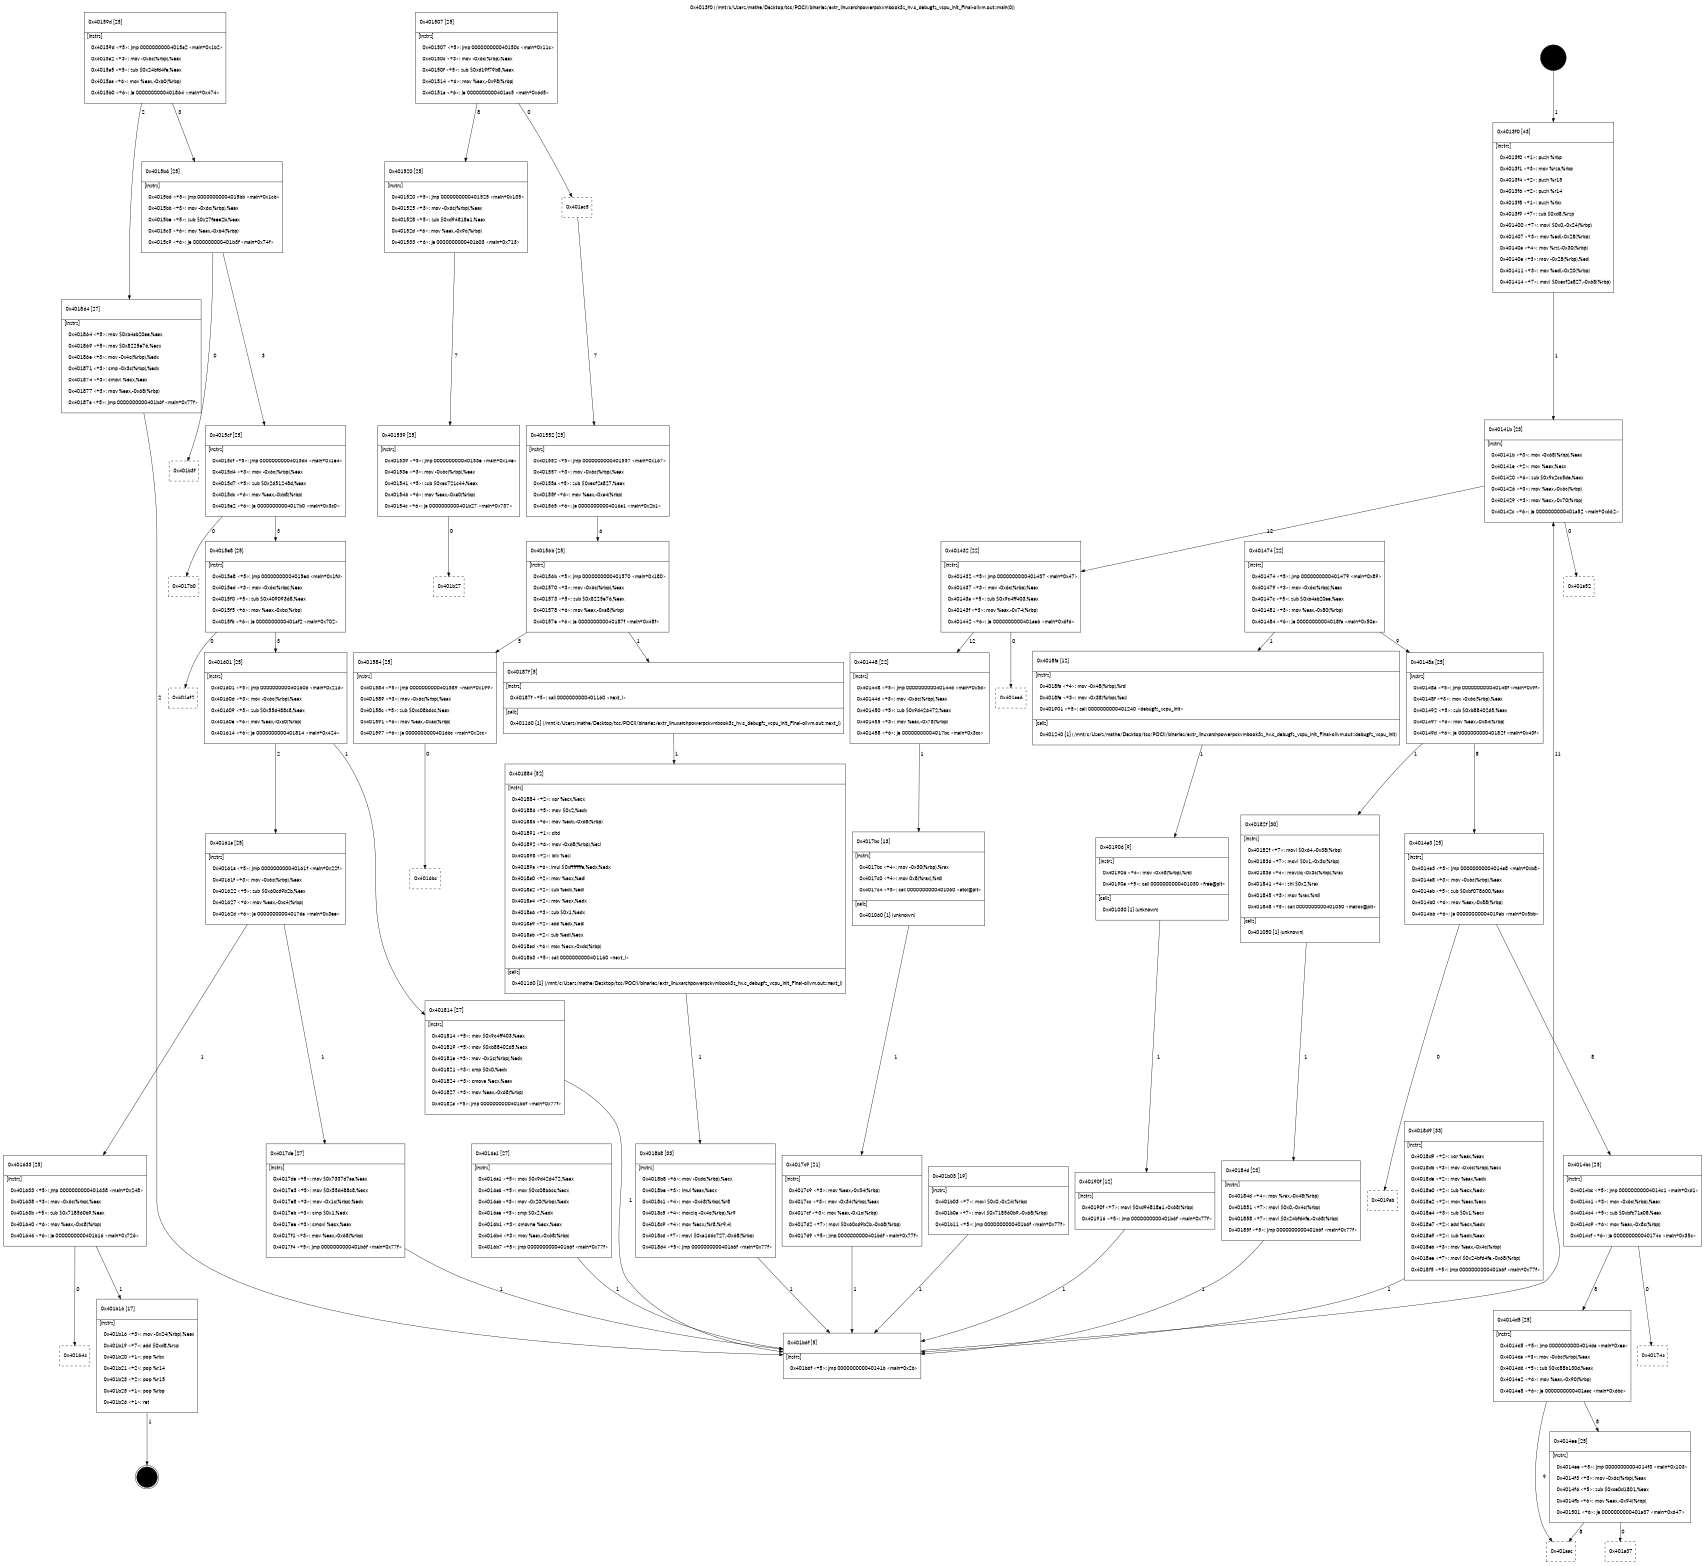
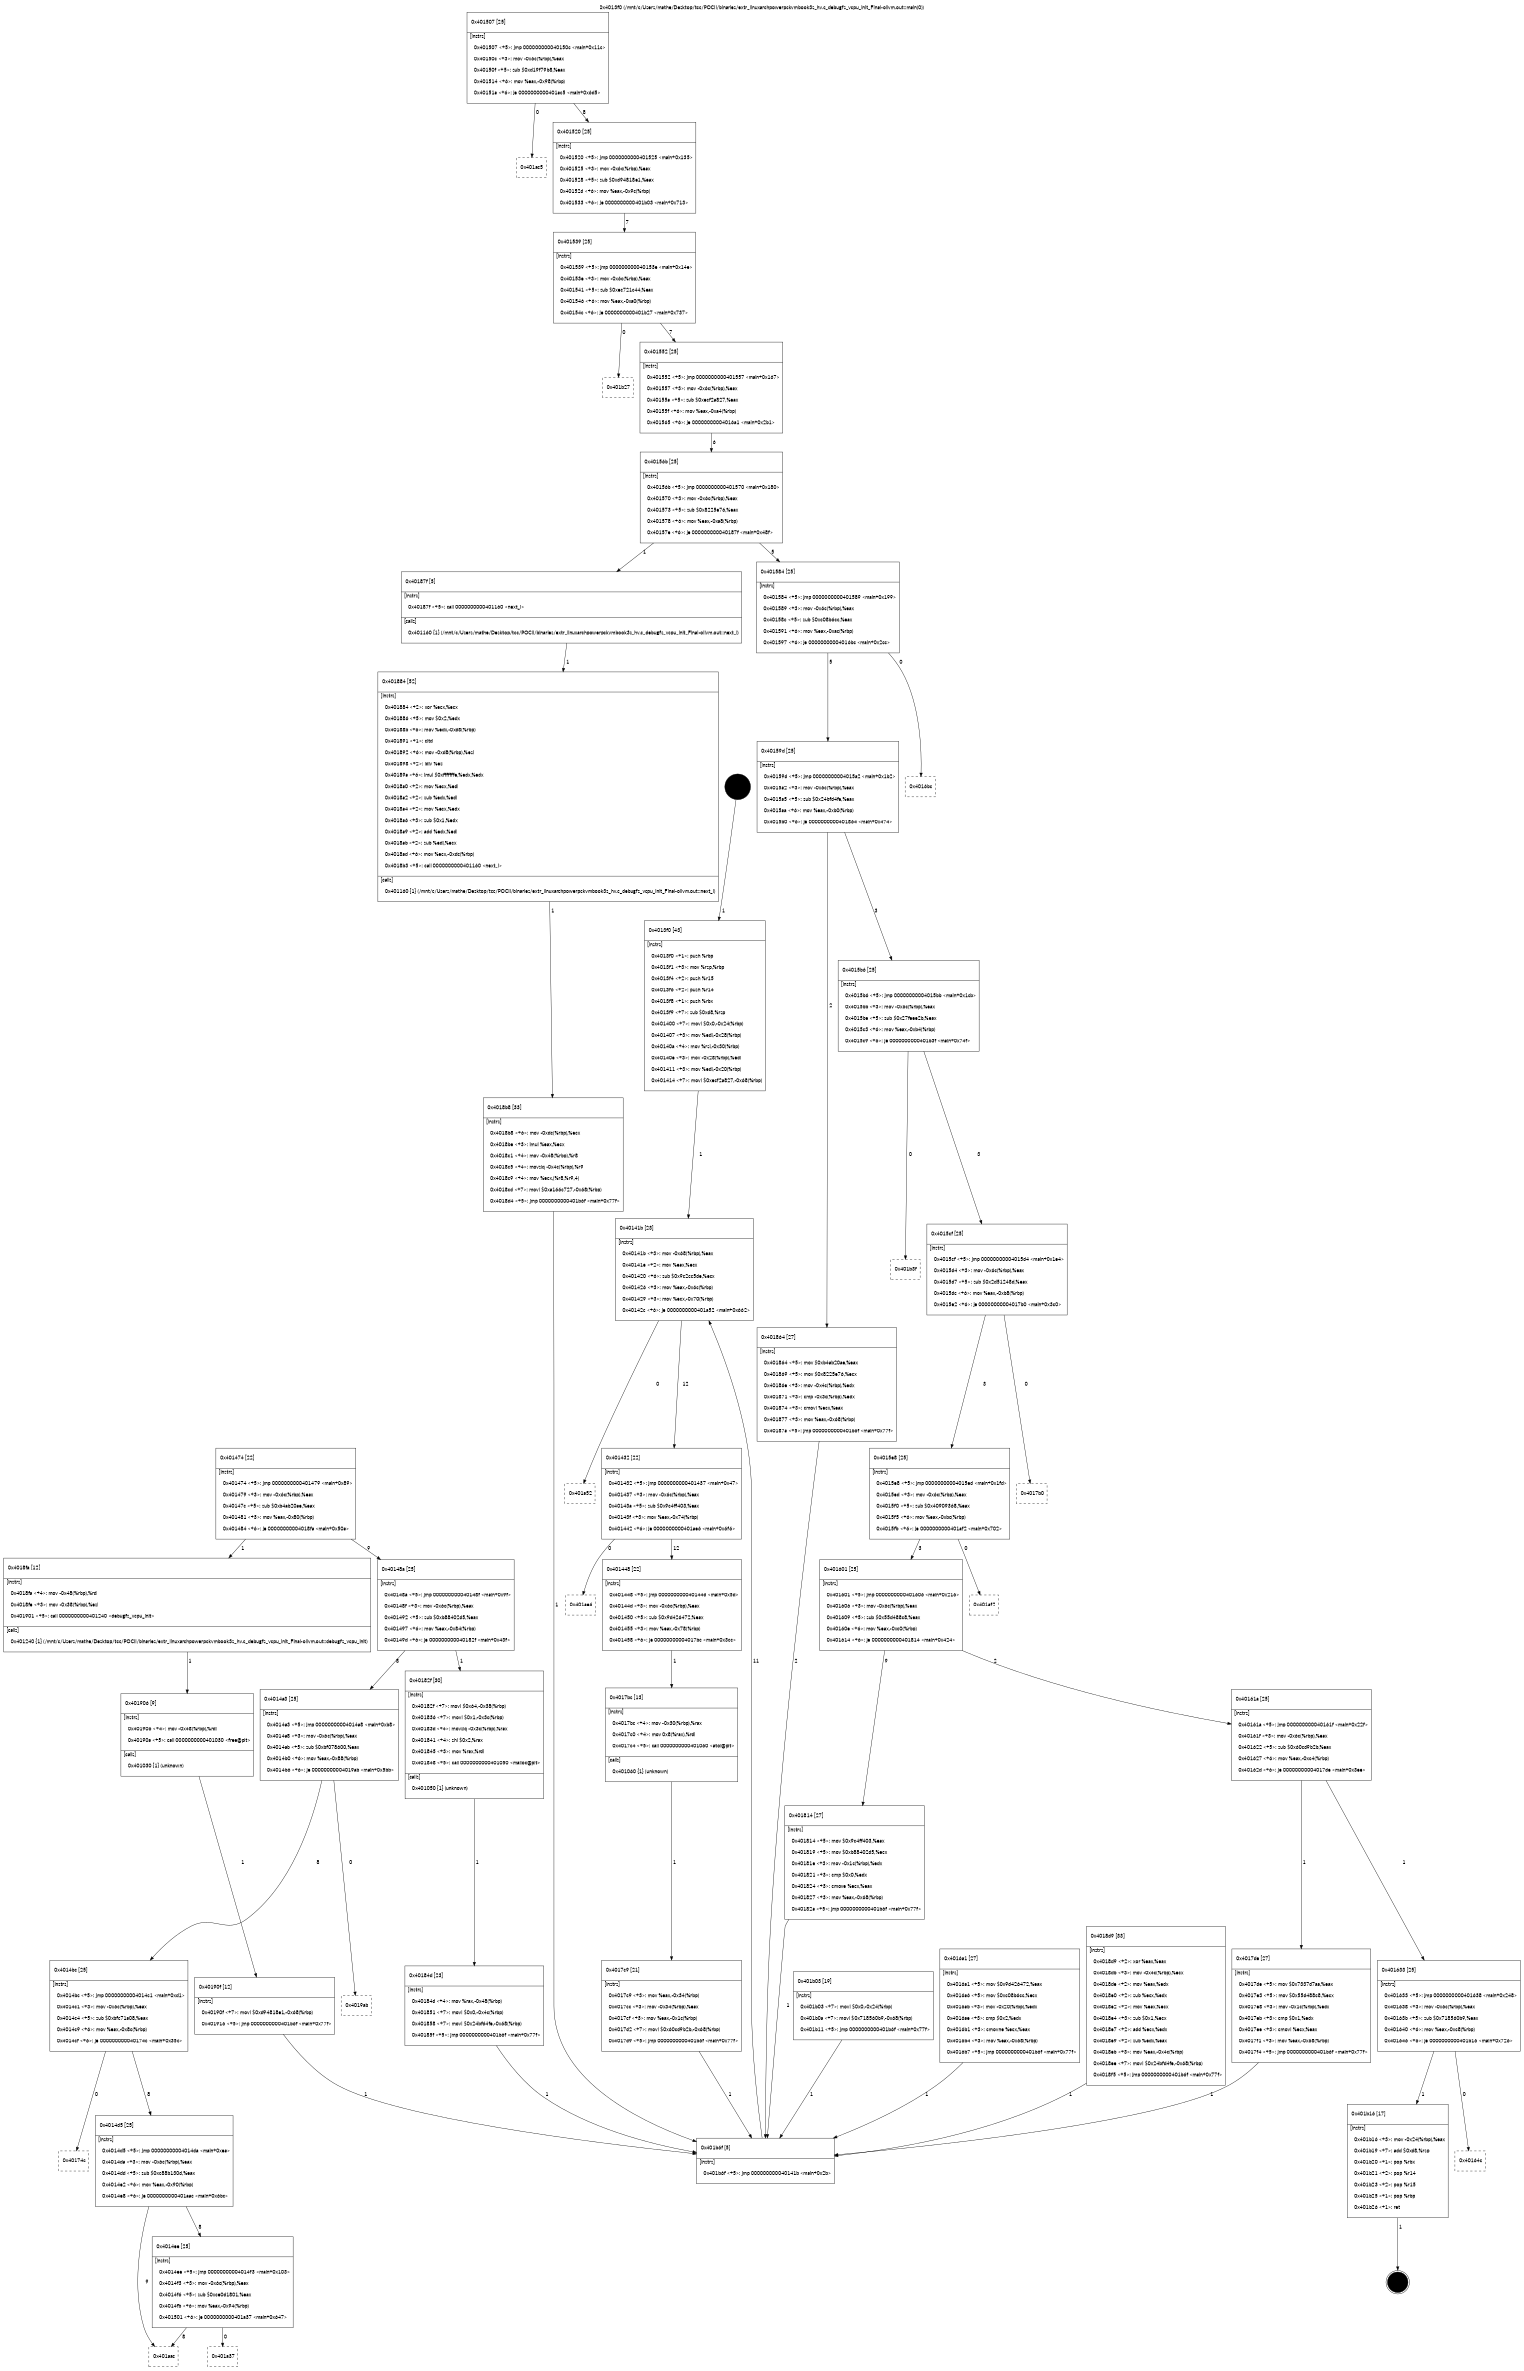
(586, 320) -> (667, 331)
none -> (828, 695)
(346, 754) -> (886, 1661)
